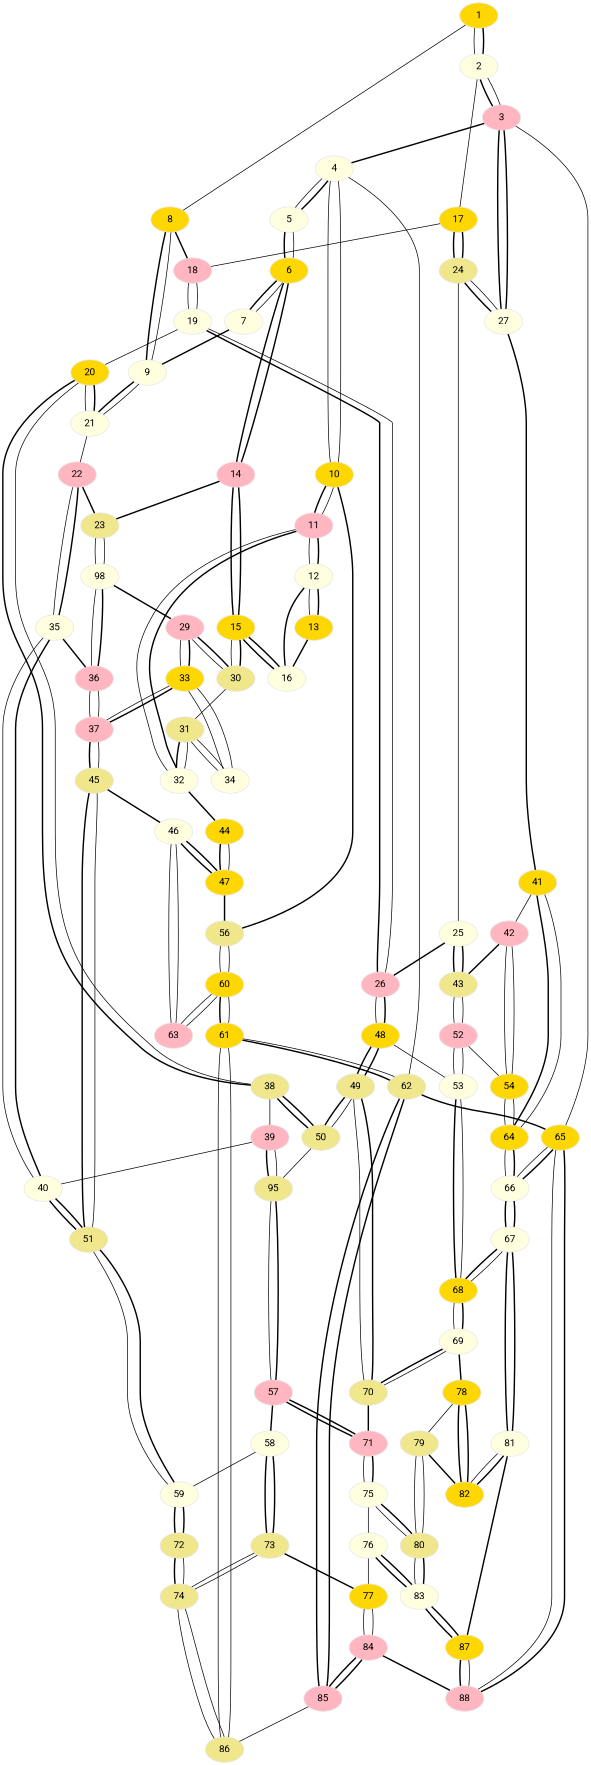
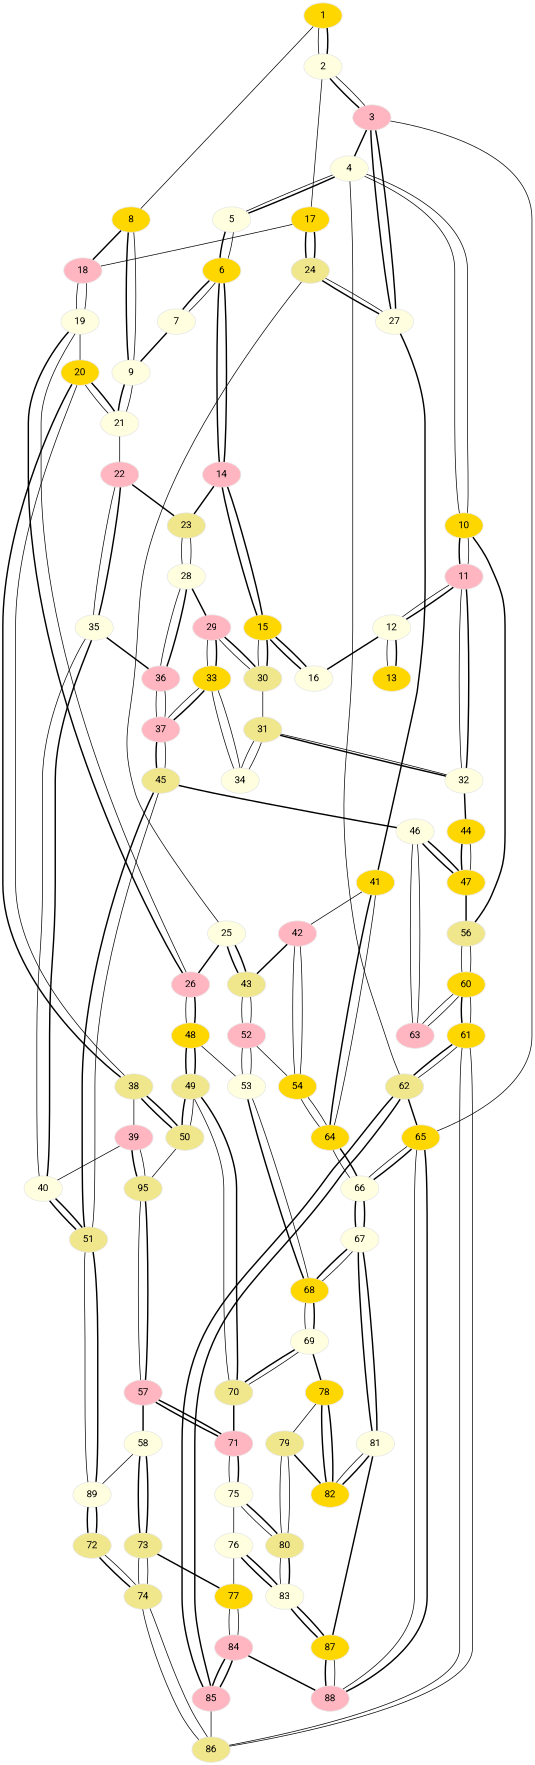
(100, 577) -> (186, 577)
(300, 653) -> none
(179, 1495) -> (92, 1495)
